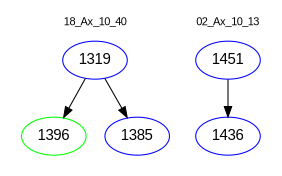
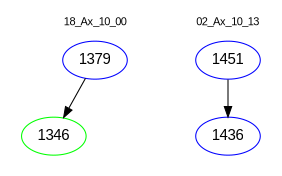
(96, 23) -> (96, 23)
(95, 60) -> (95, 60)
(54, 136) -> (54, 136)
(137, 136) -> none
